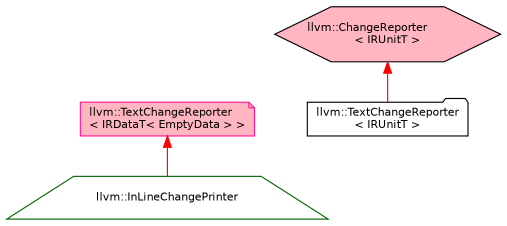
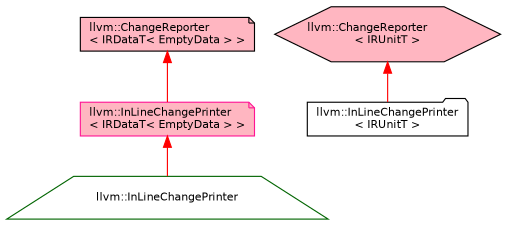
none -> (167, 34)
(167, 119) -> (167, 119)
(388, 119) -> (388, 119)
